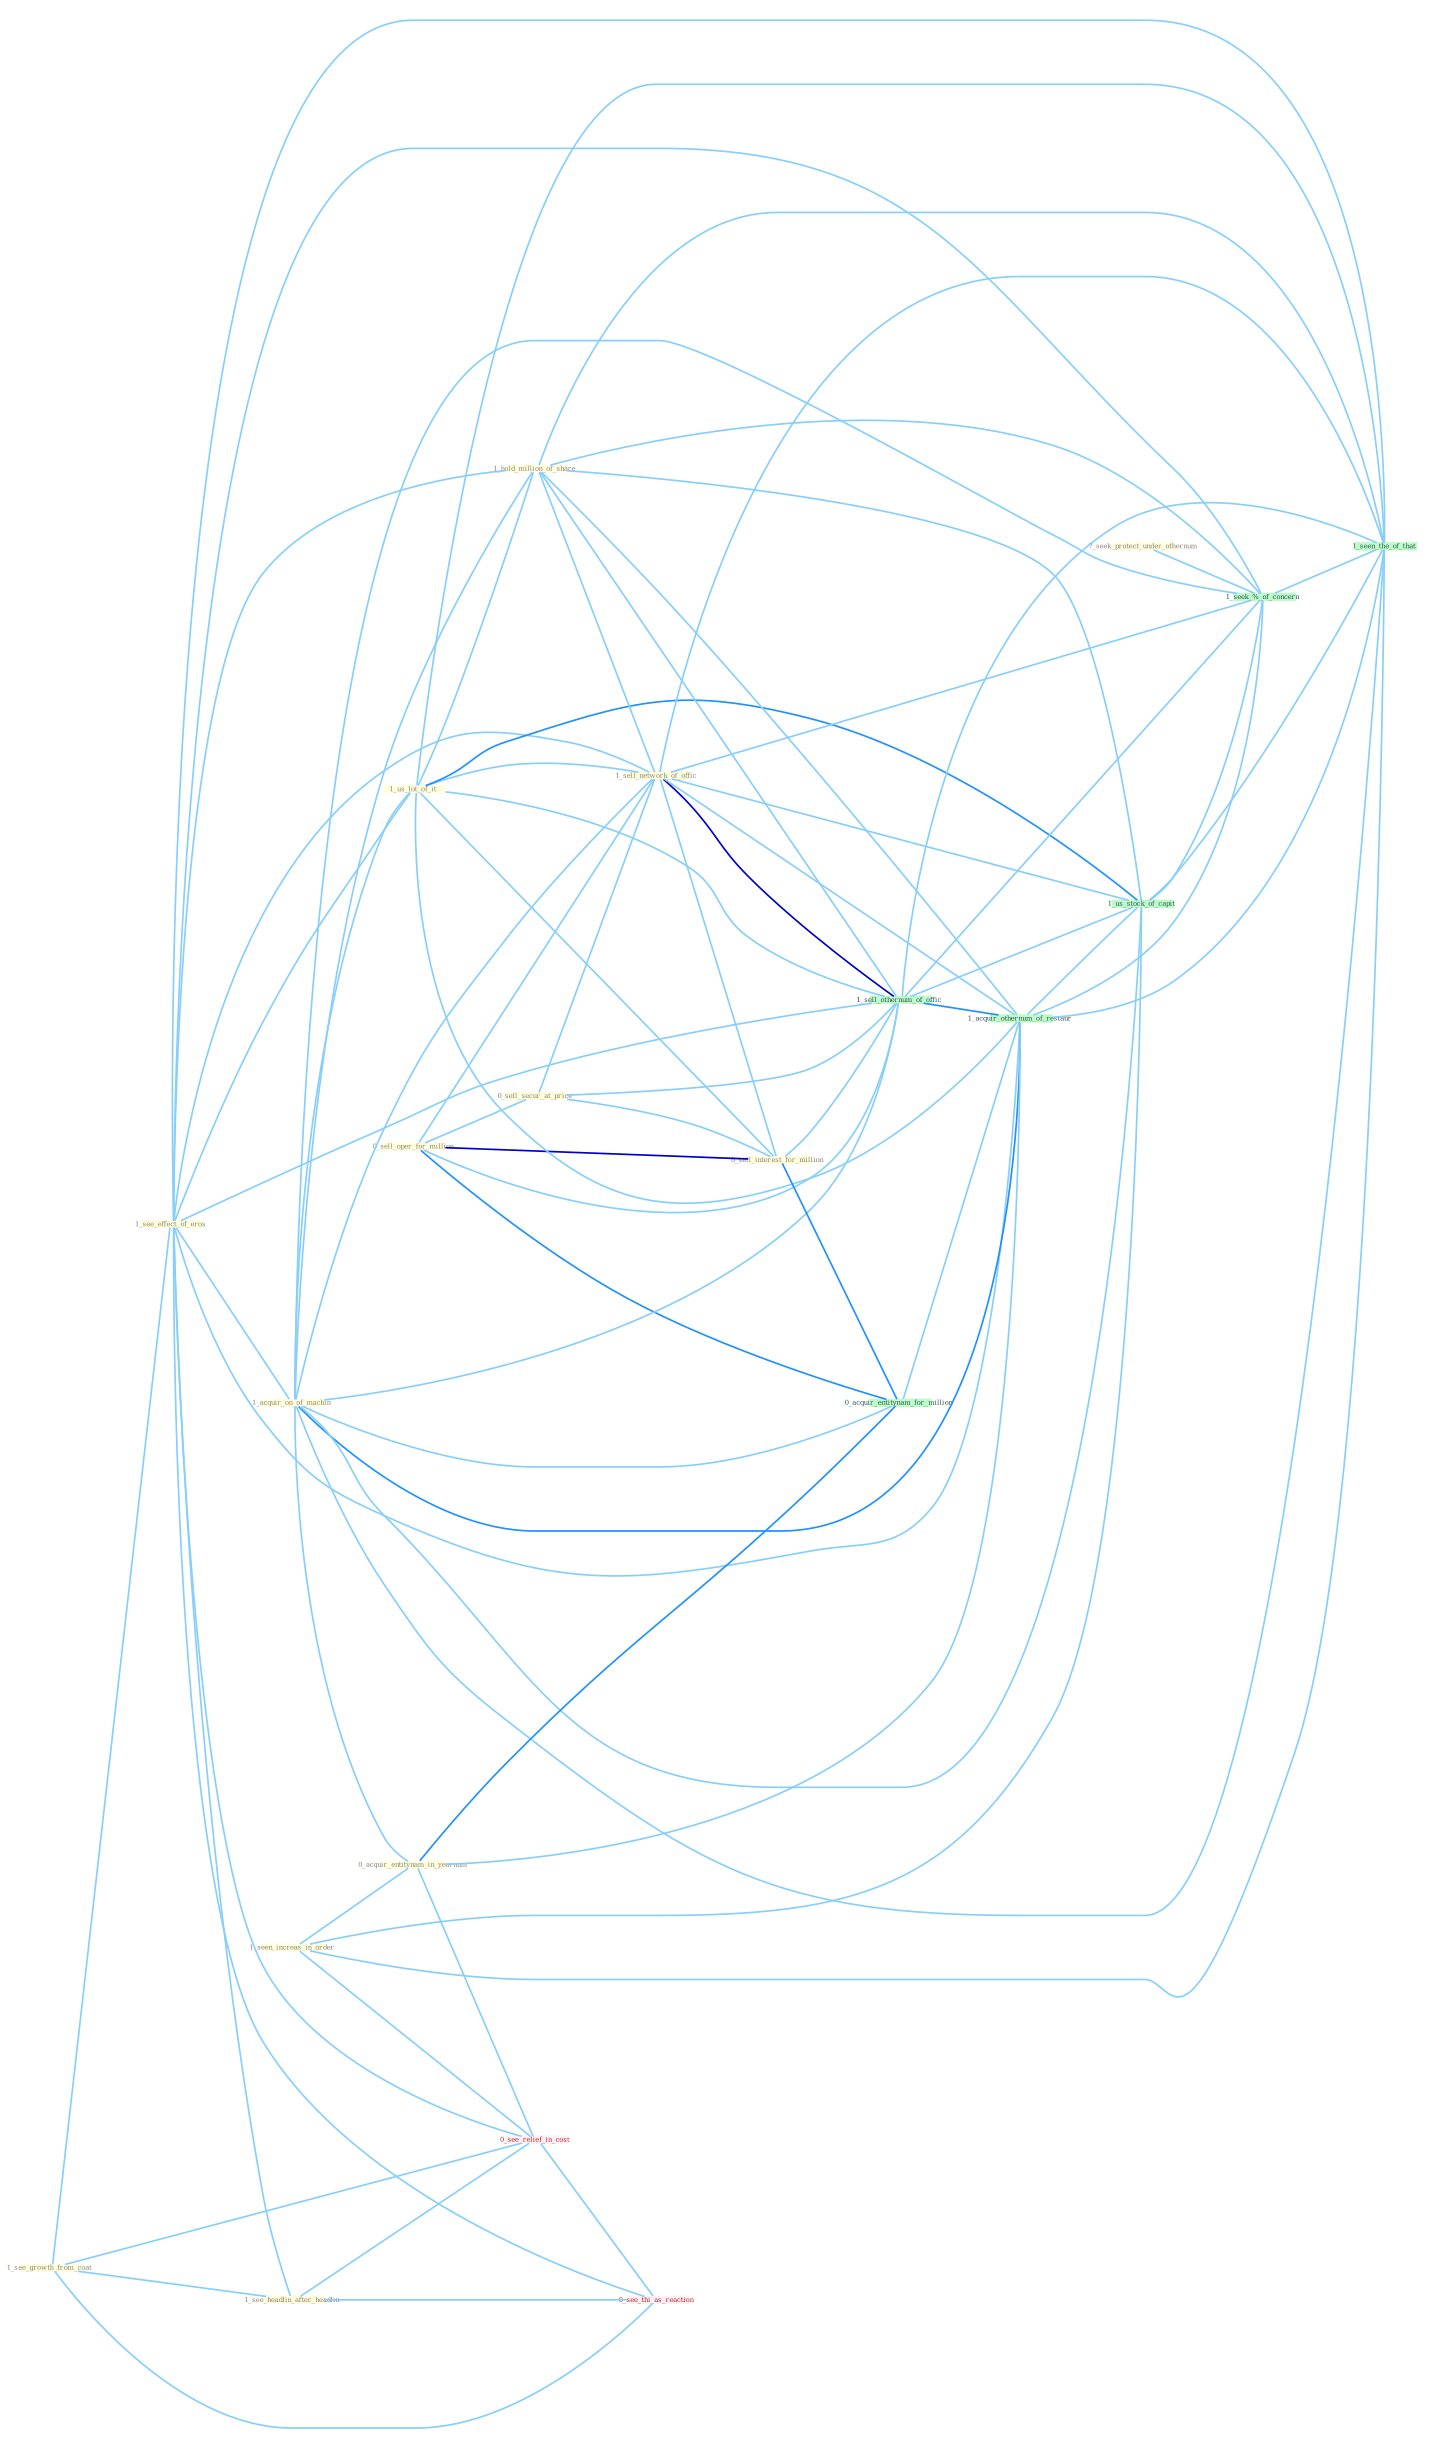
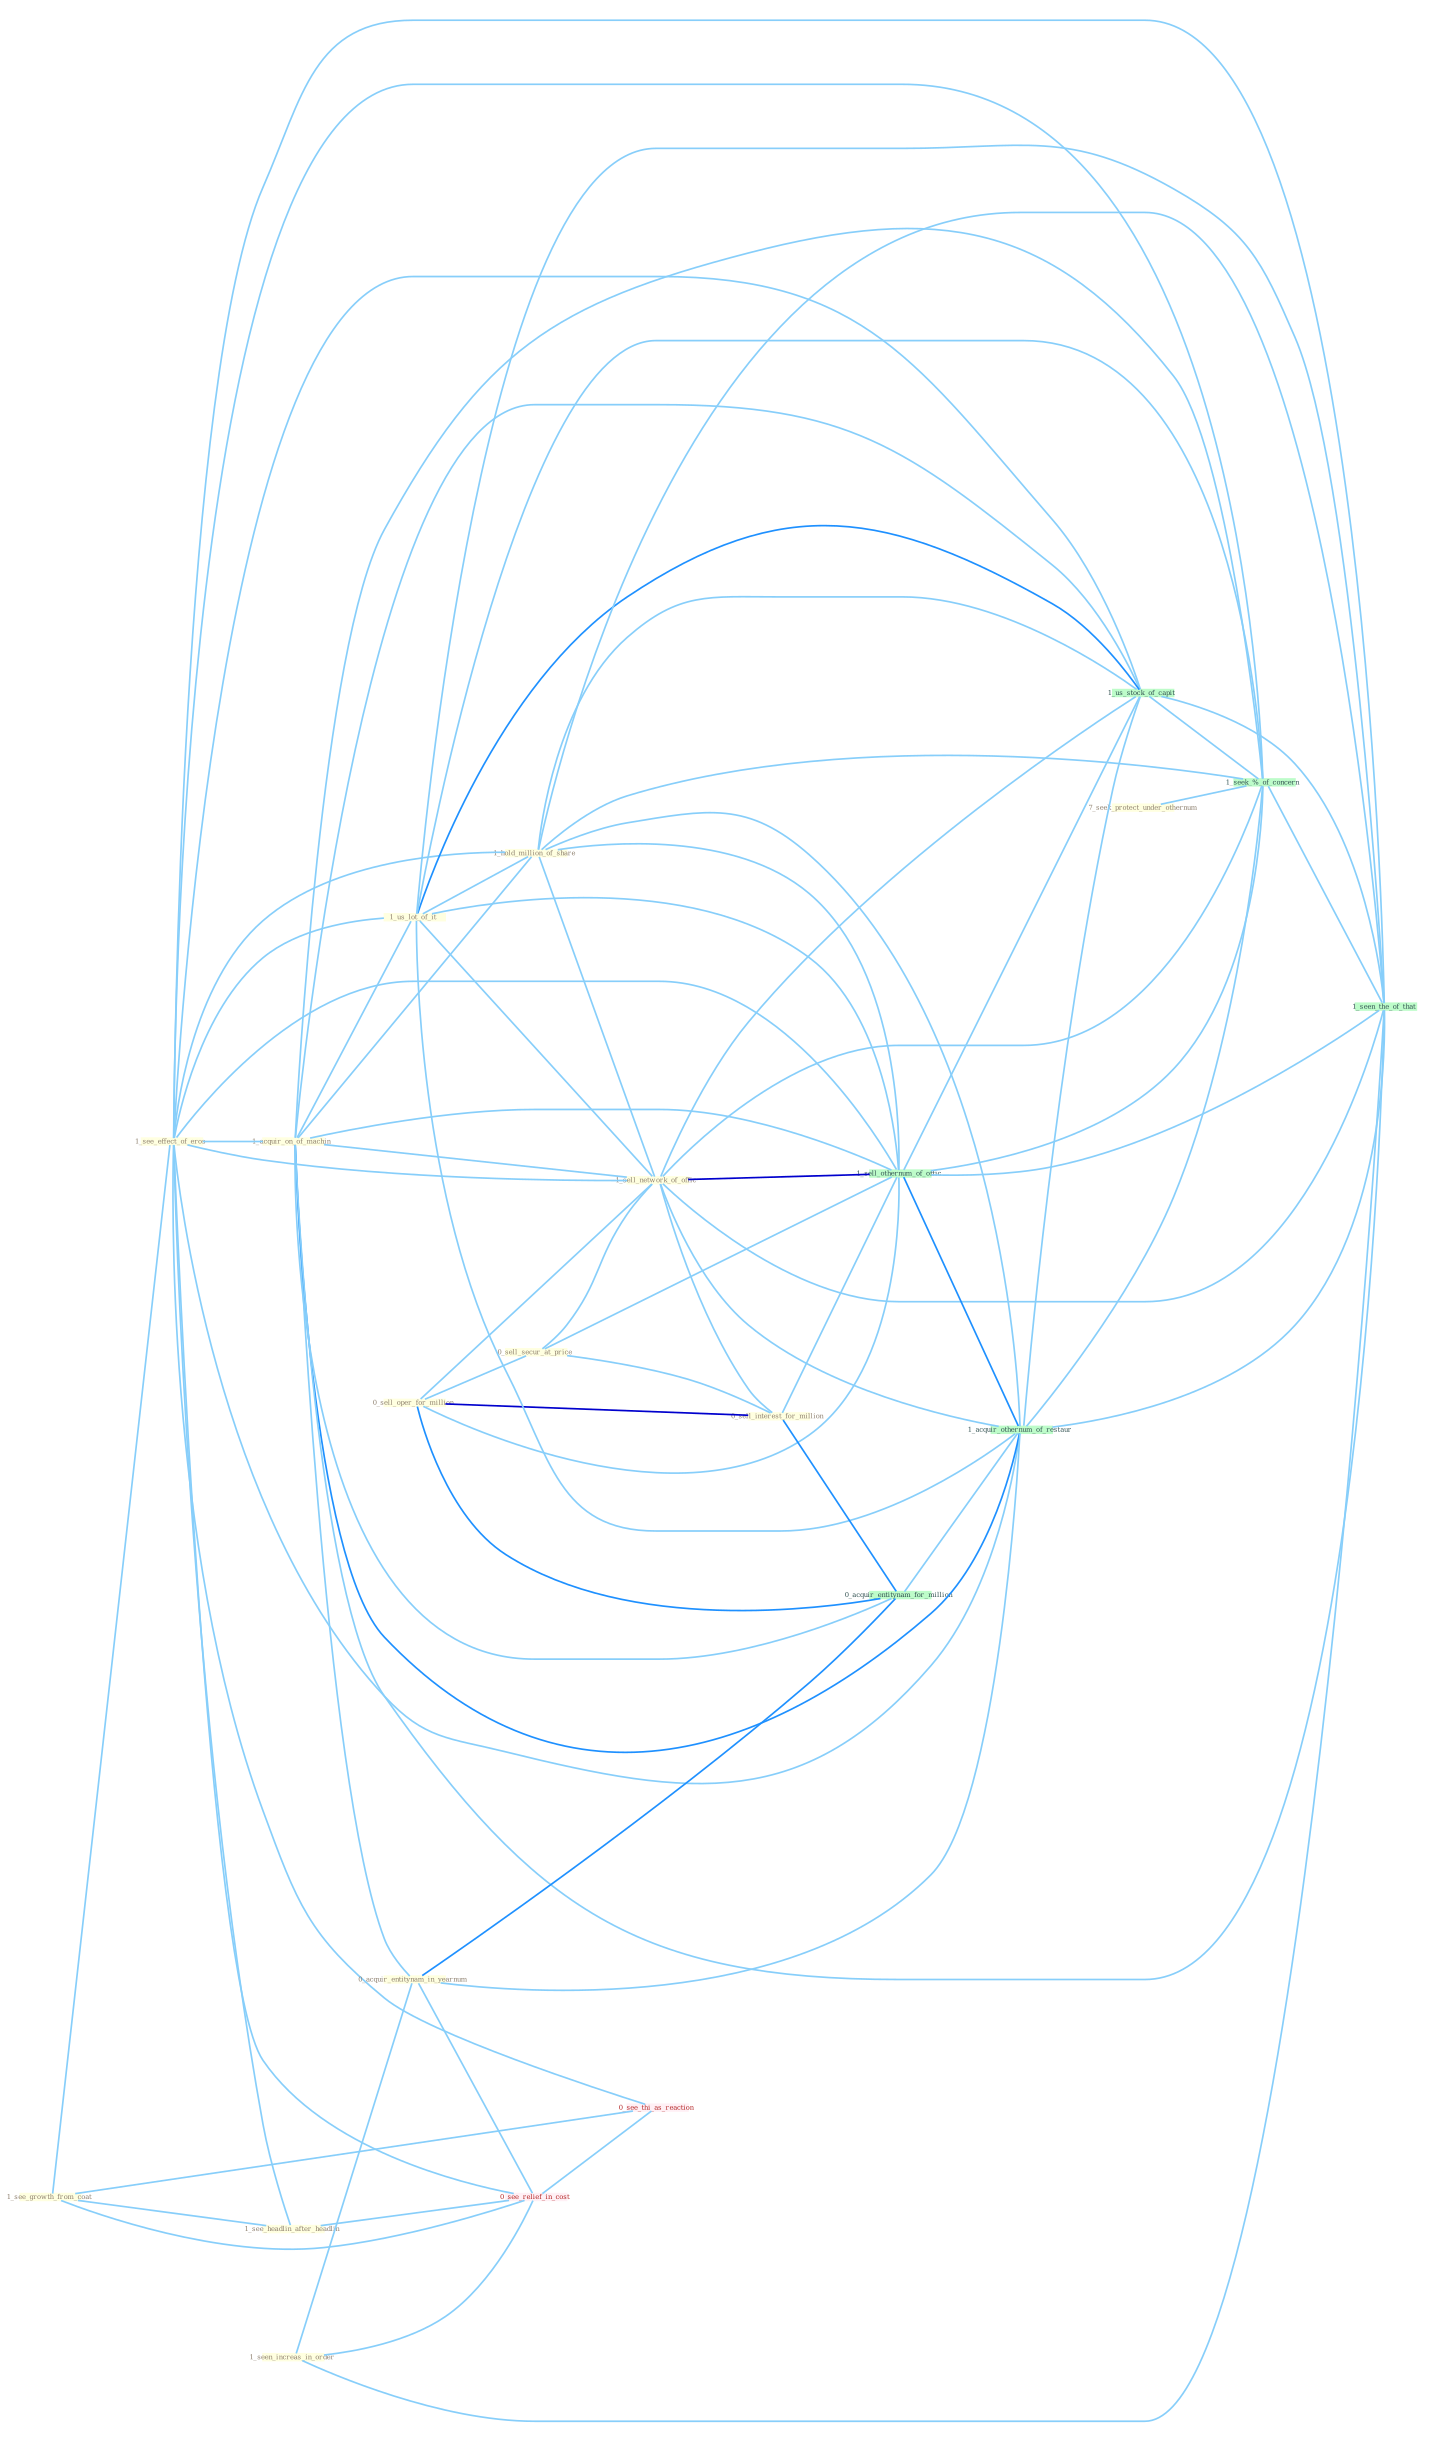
(597, 975) -> (790, 341)
(1052, 1718) -> (411, 278)
(475, 2300) -> none
